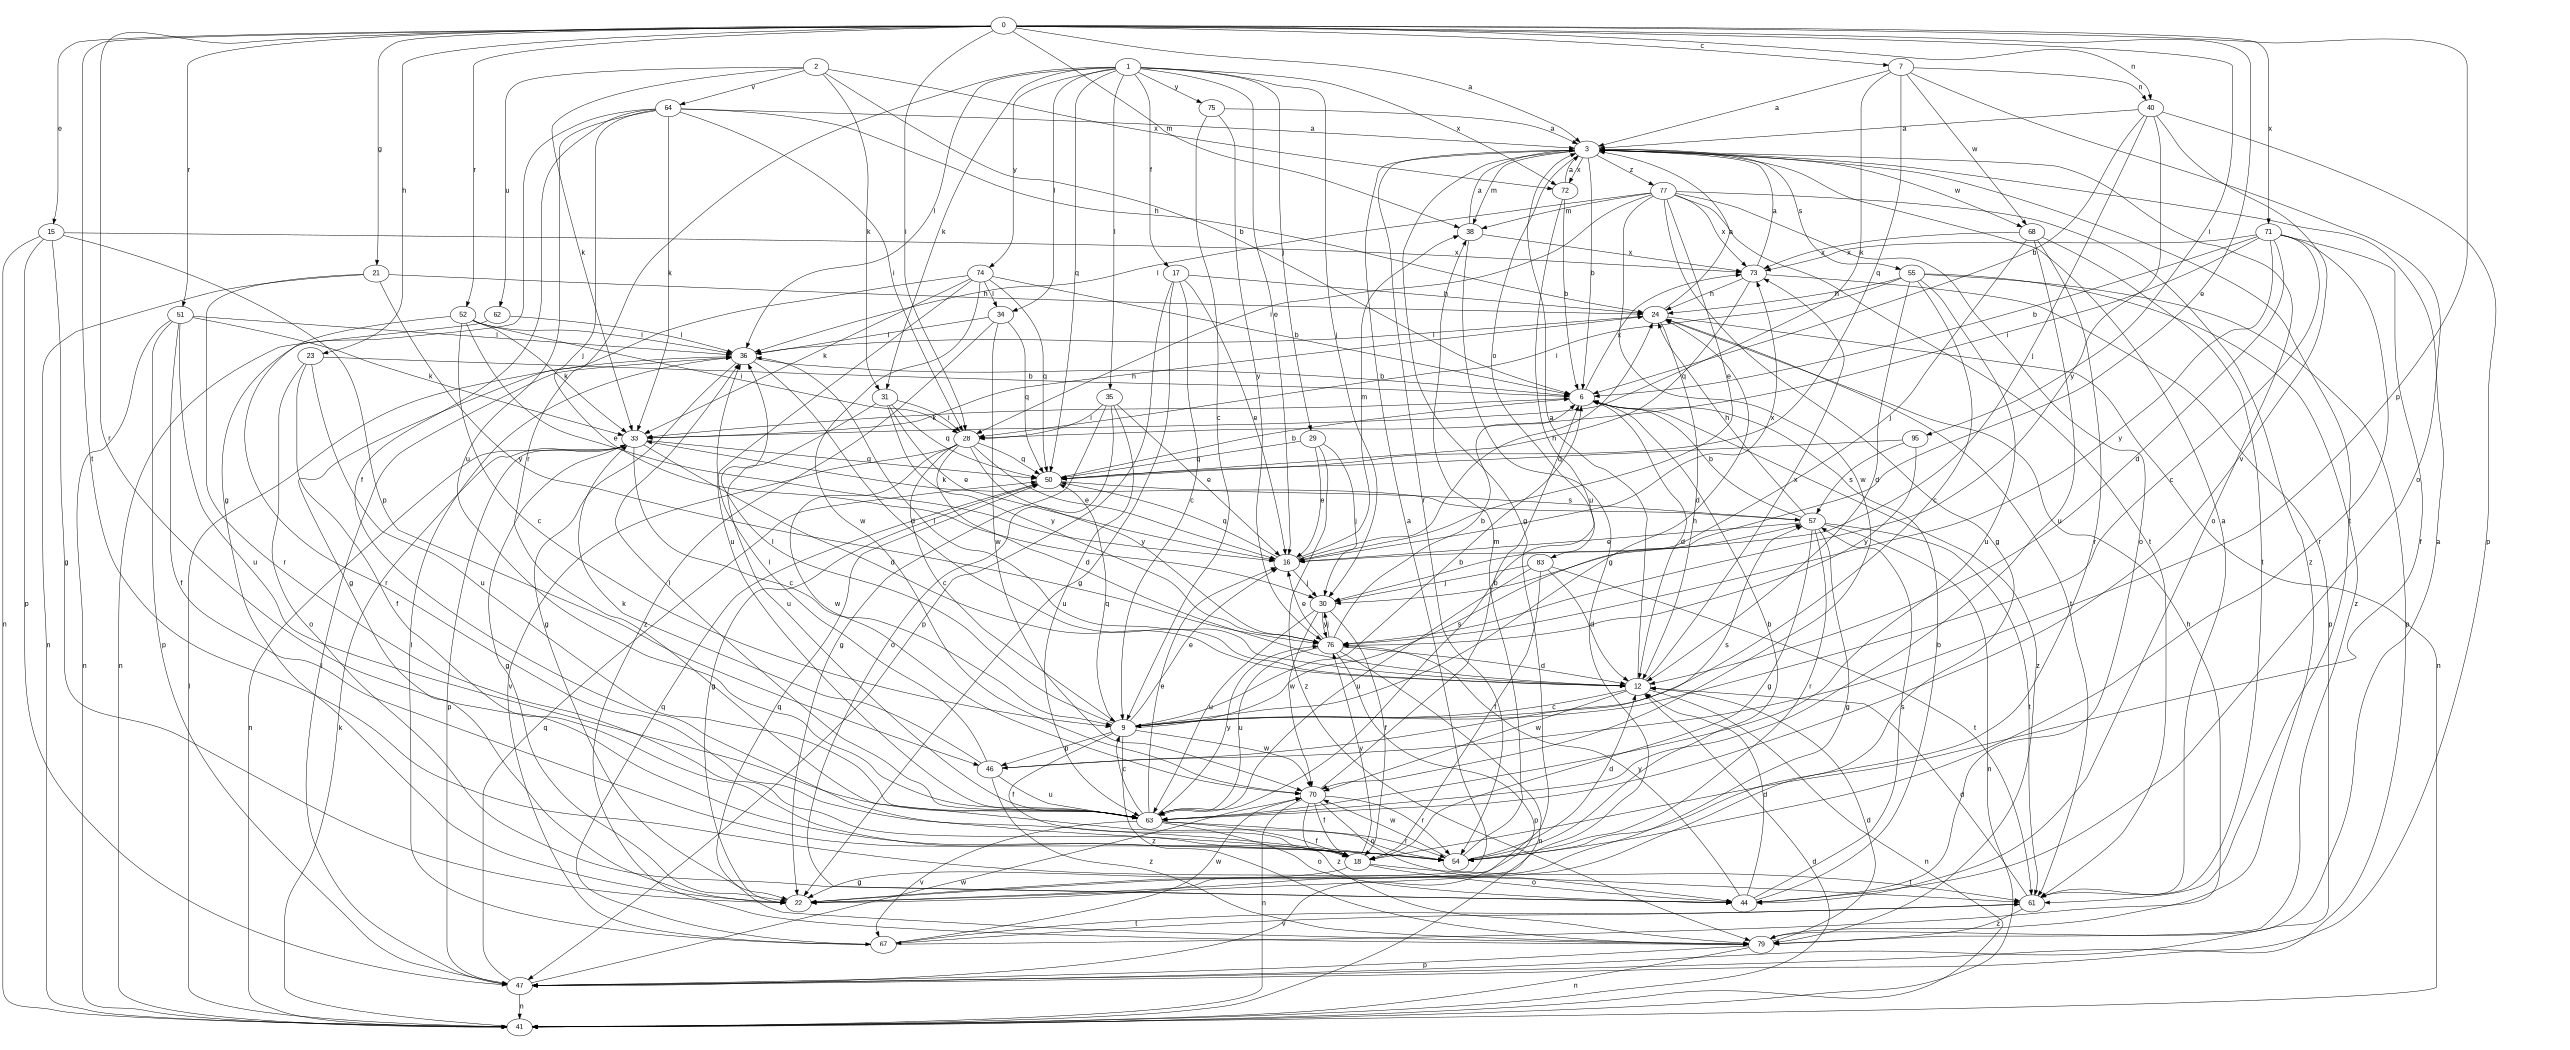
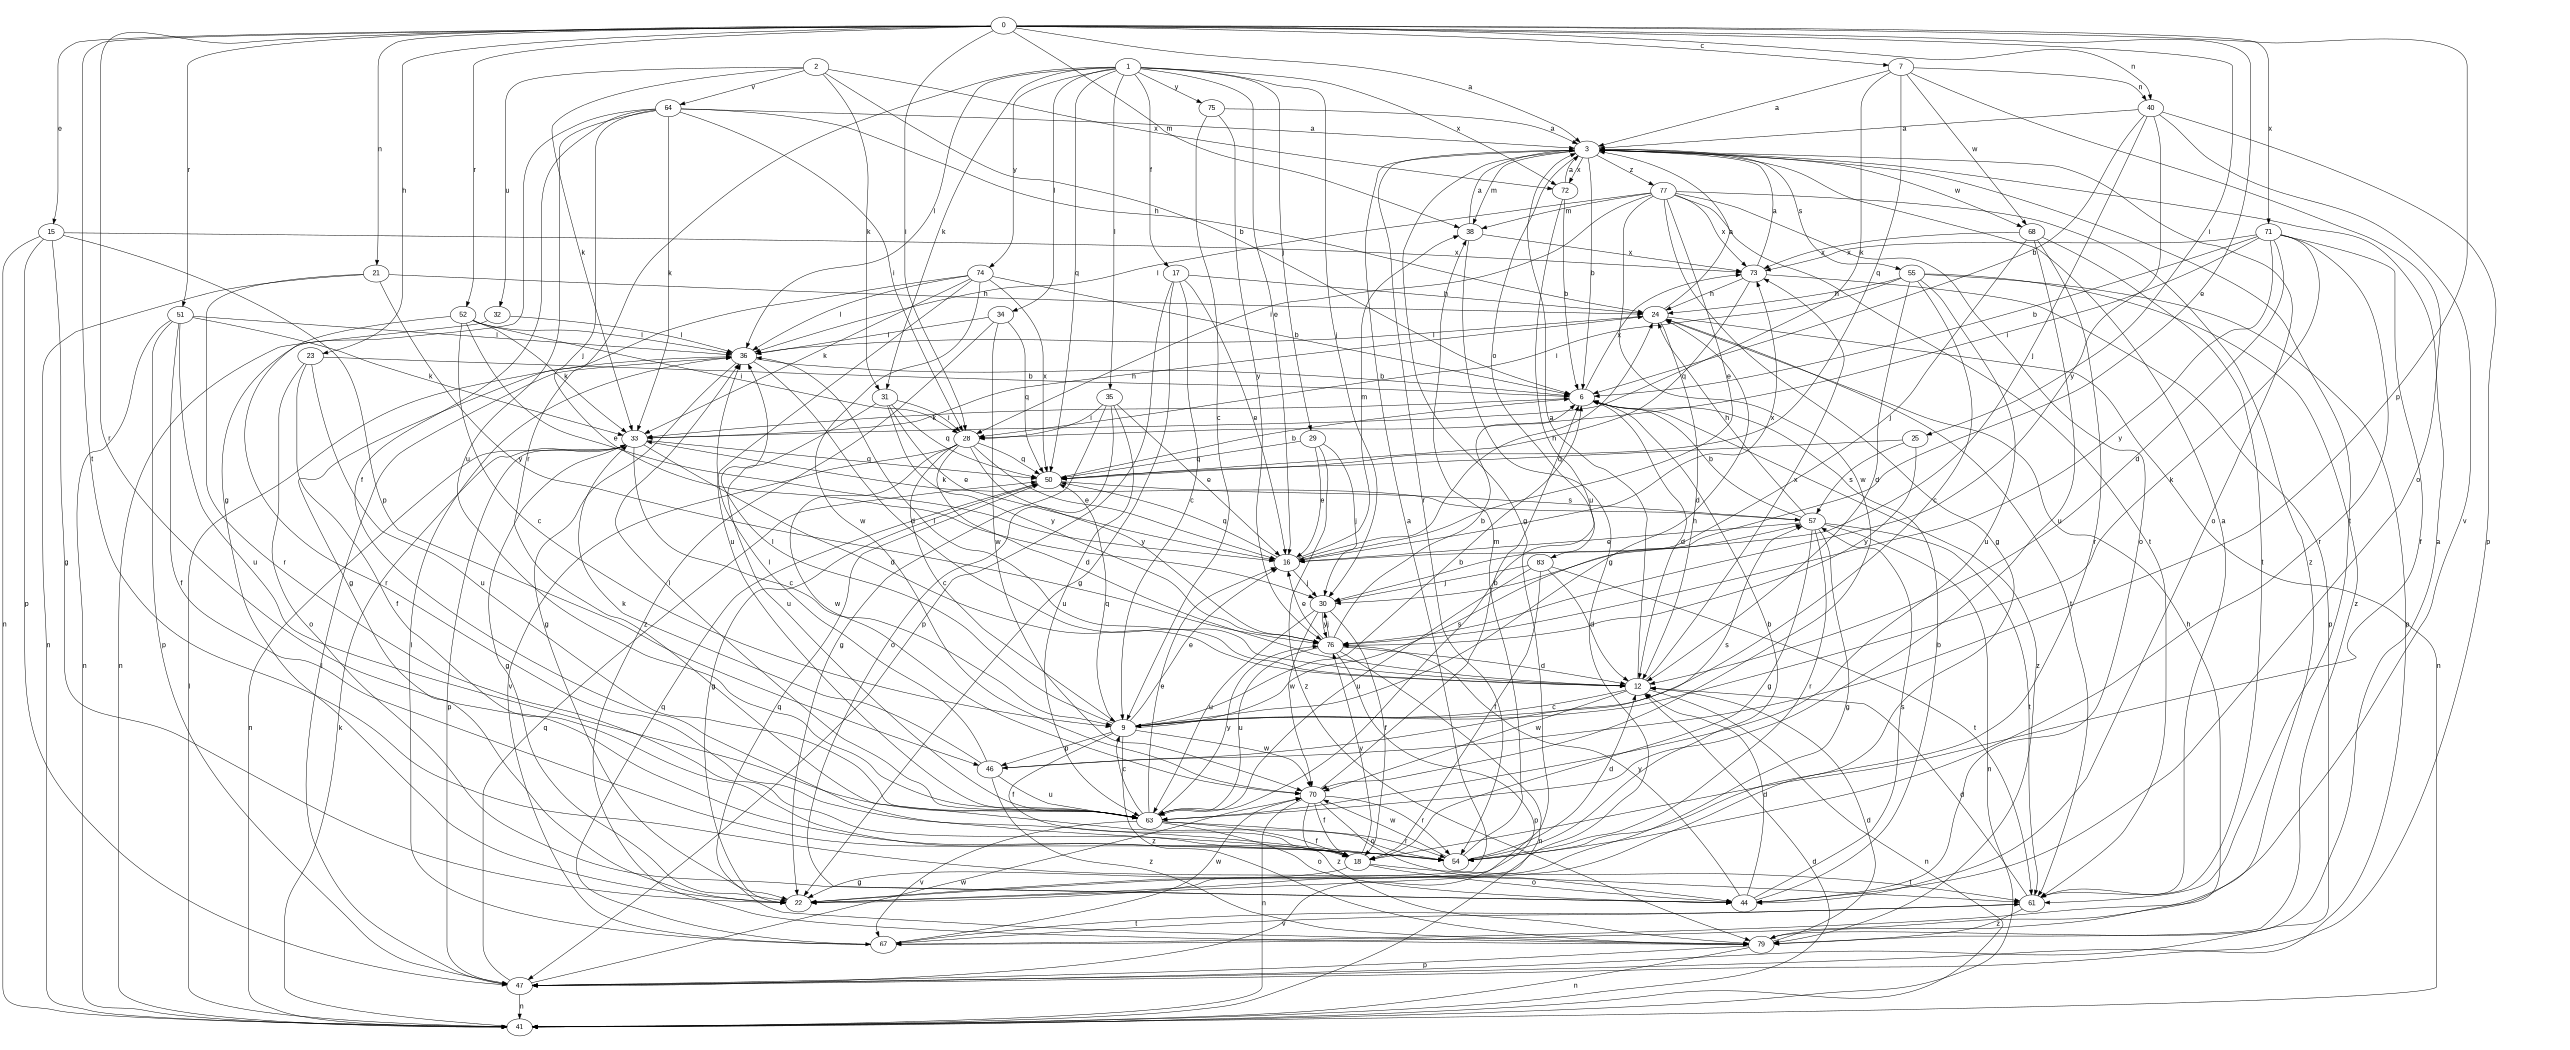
(380, 150) -> (380, 150)
(990, 294) -> (858, 300)
(497, 315) -> (497, 315)
(1045, 377) -> (1045, 377)
(1915, 439) -> (1915, 439)
(2171, 480) -> (2171, 480)
(1955, 671) -> (2076, 919)
